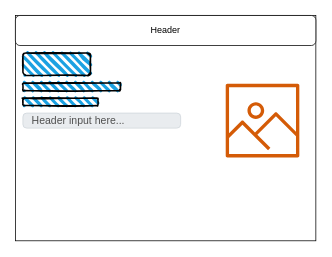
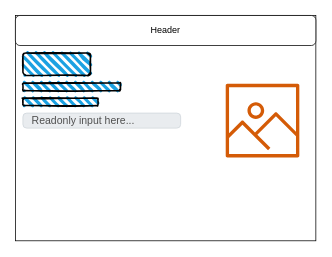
(82, 120) -> (87, 120)
